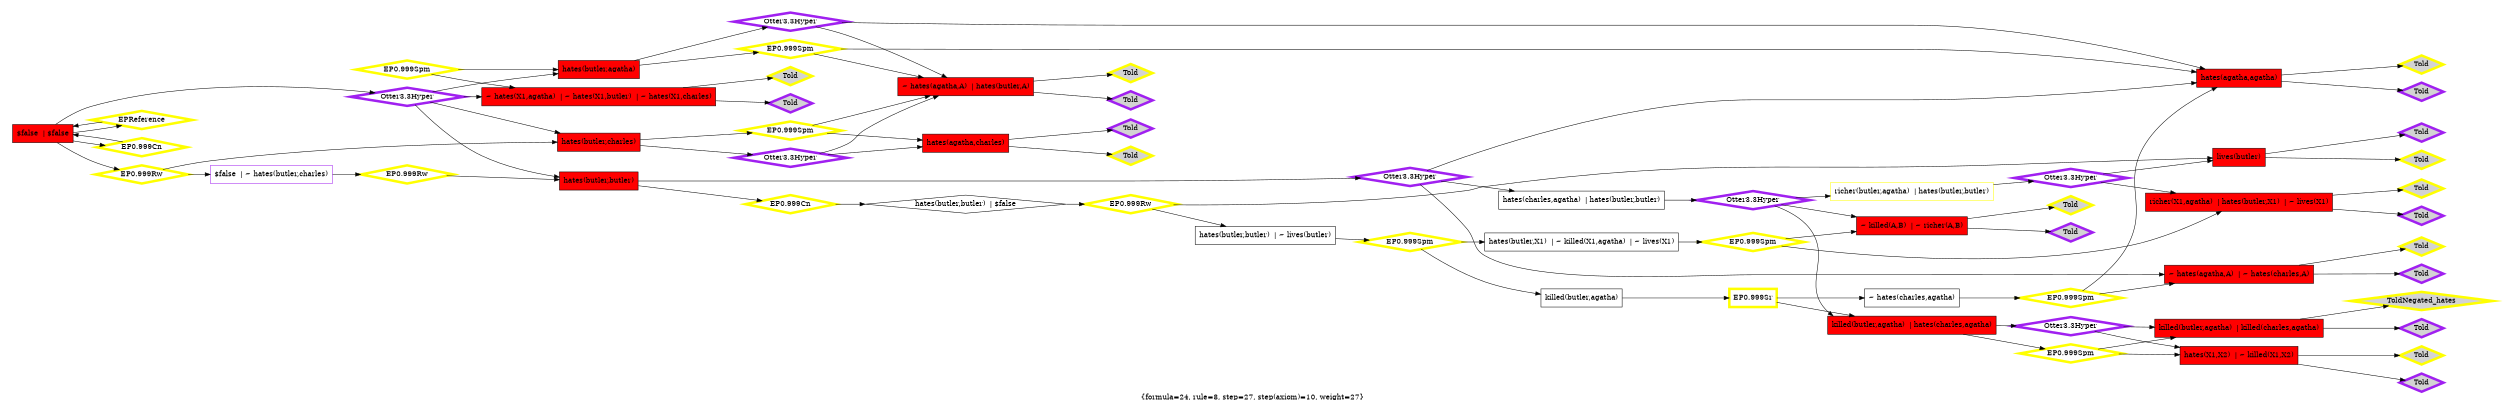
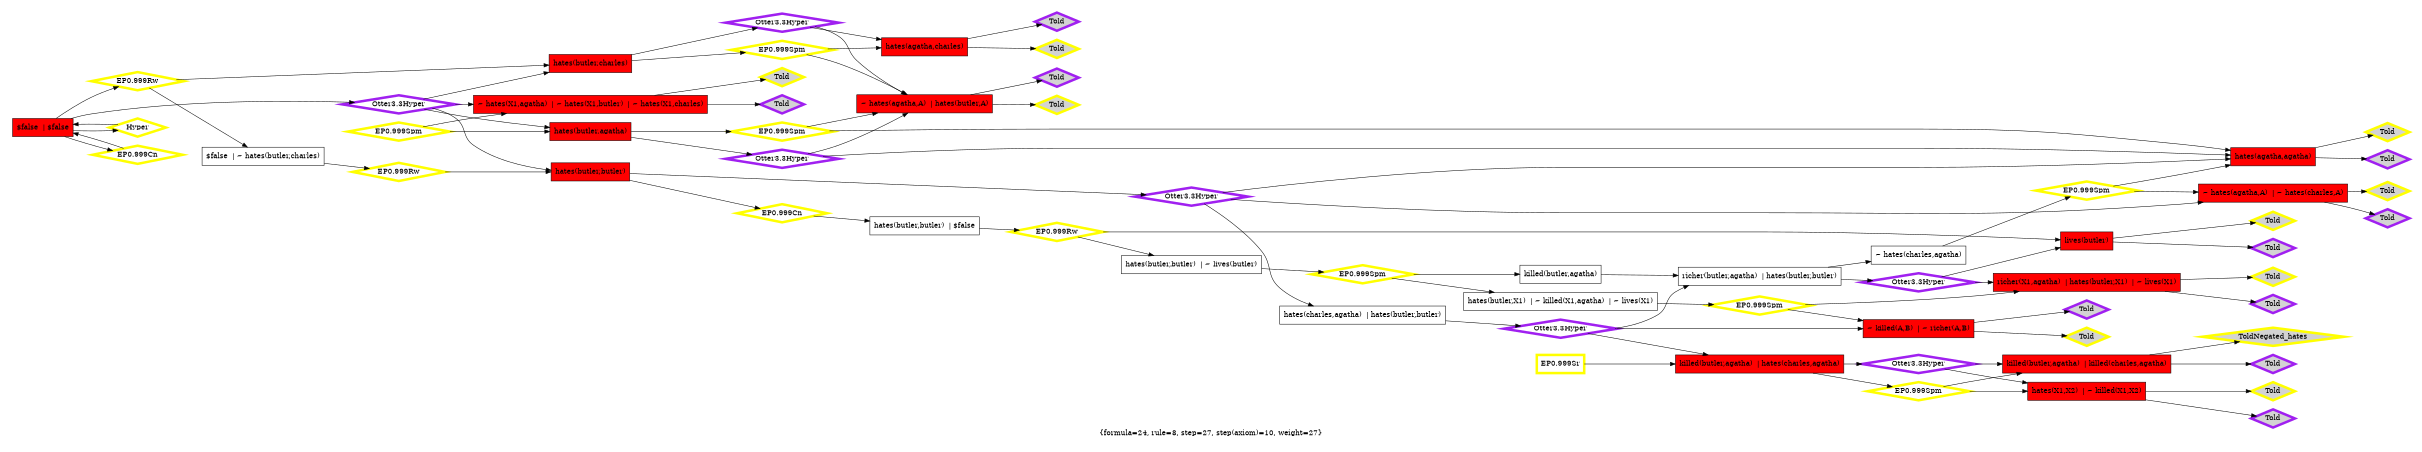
(142, 120) -> (138, 128)
(271, 174) -> (263, 156)
(1912, 192) -> (1760, 276)
(966, 204) -> (925, 226)
(1673, 298) -> (1637, 275)
(1814, 298) -> (1847, 265)
